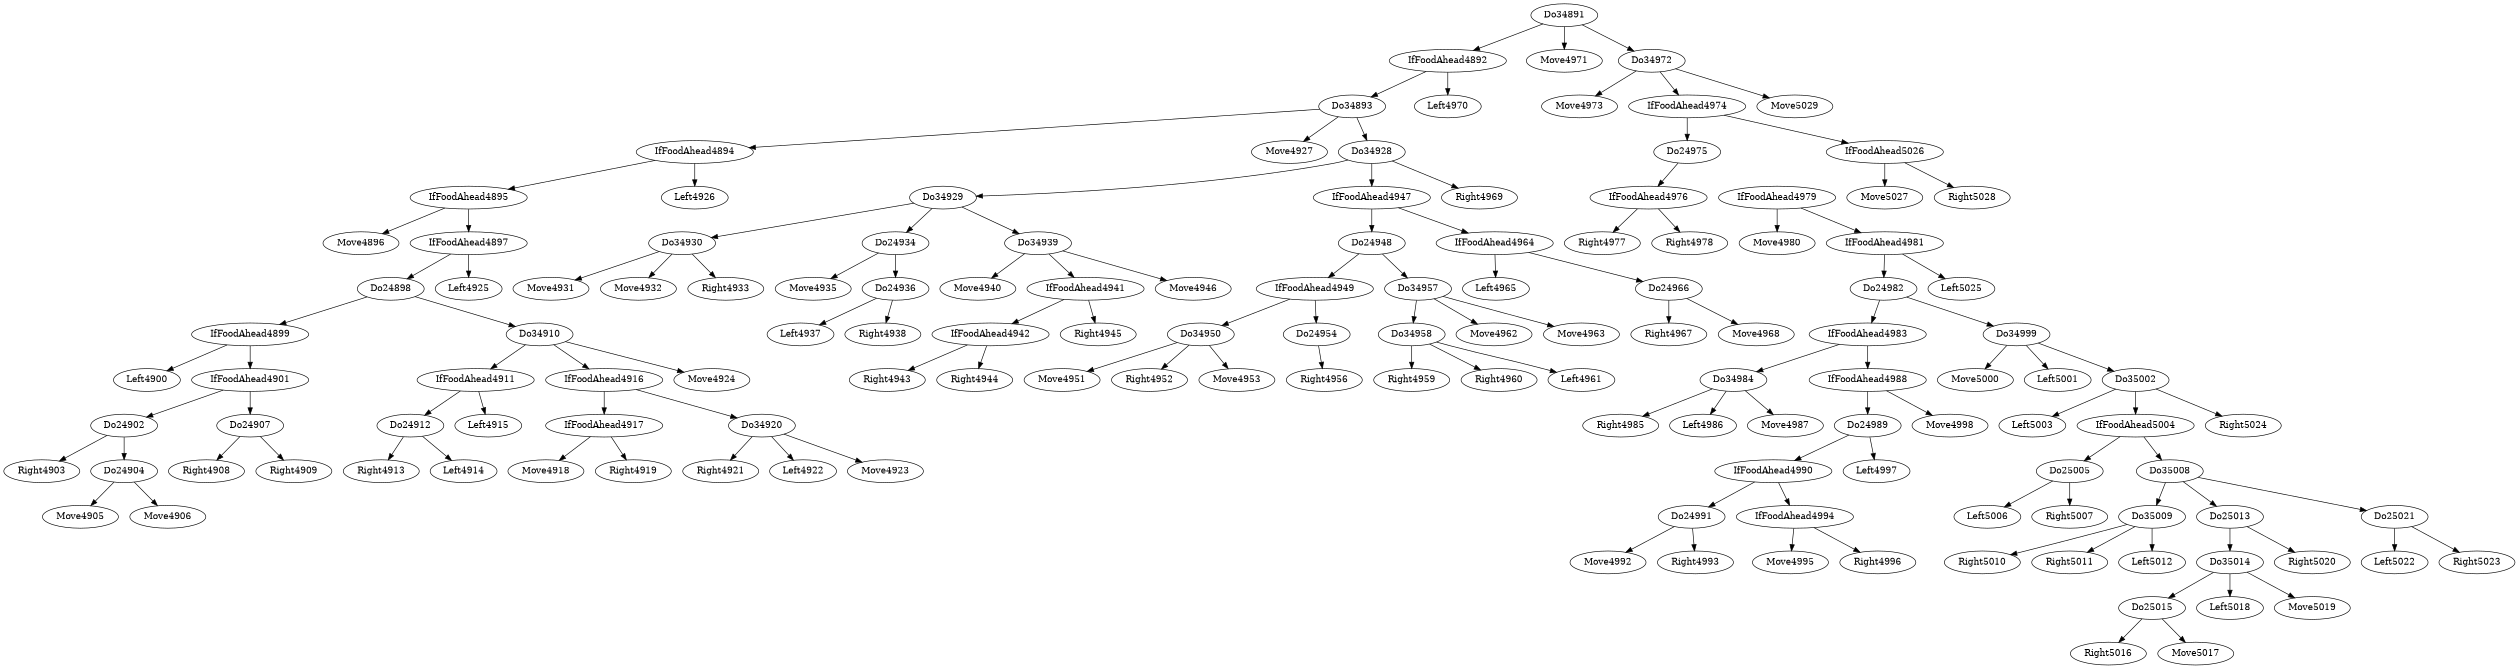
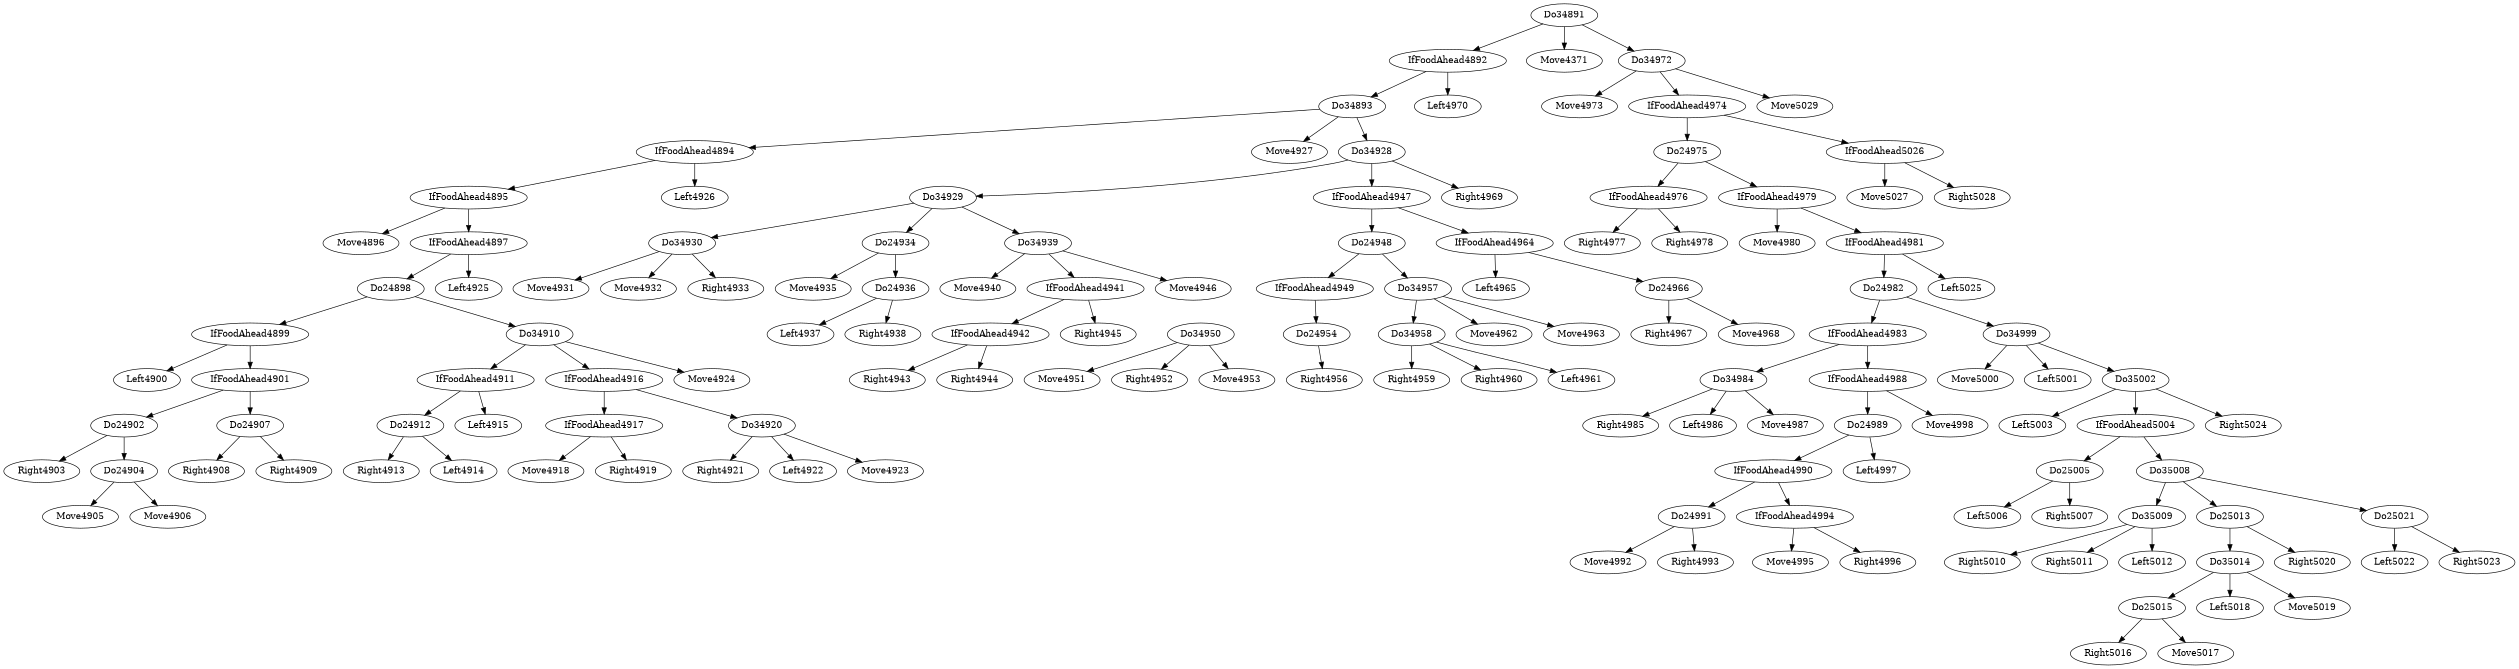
(1564, 61) -> (1564, 61)
none -> (1728, 173)
(1259, 311) -> none
